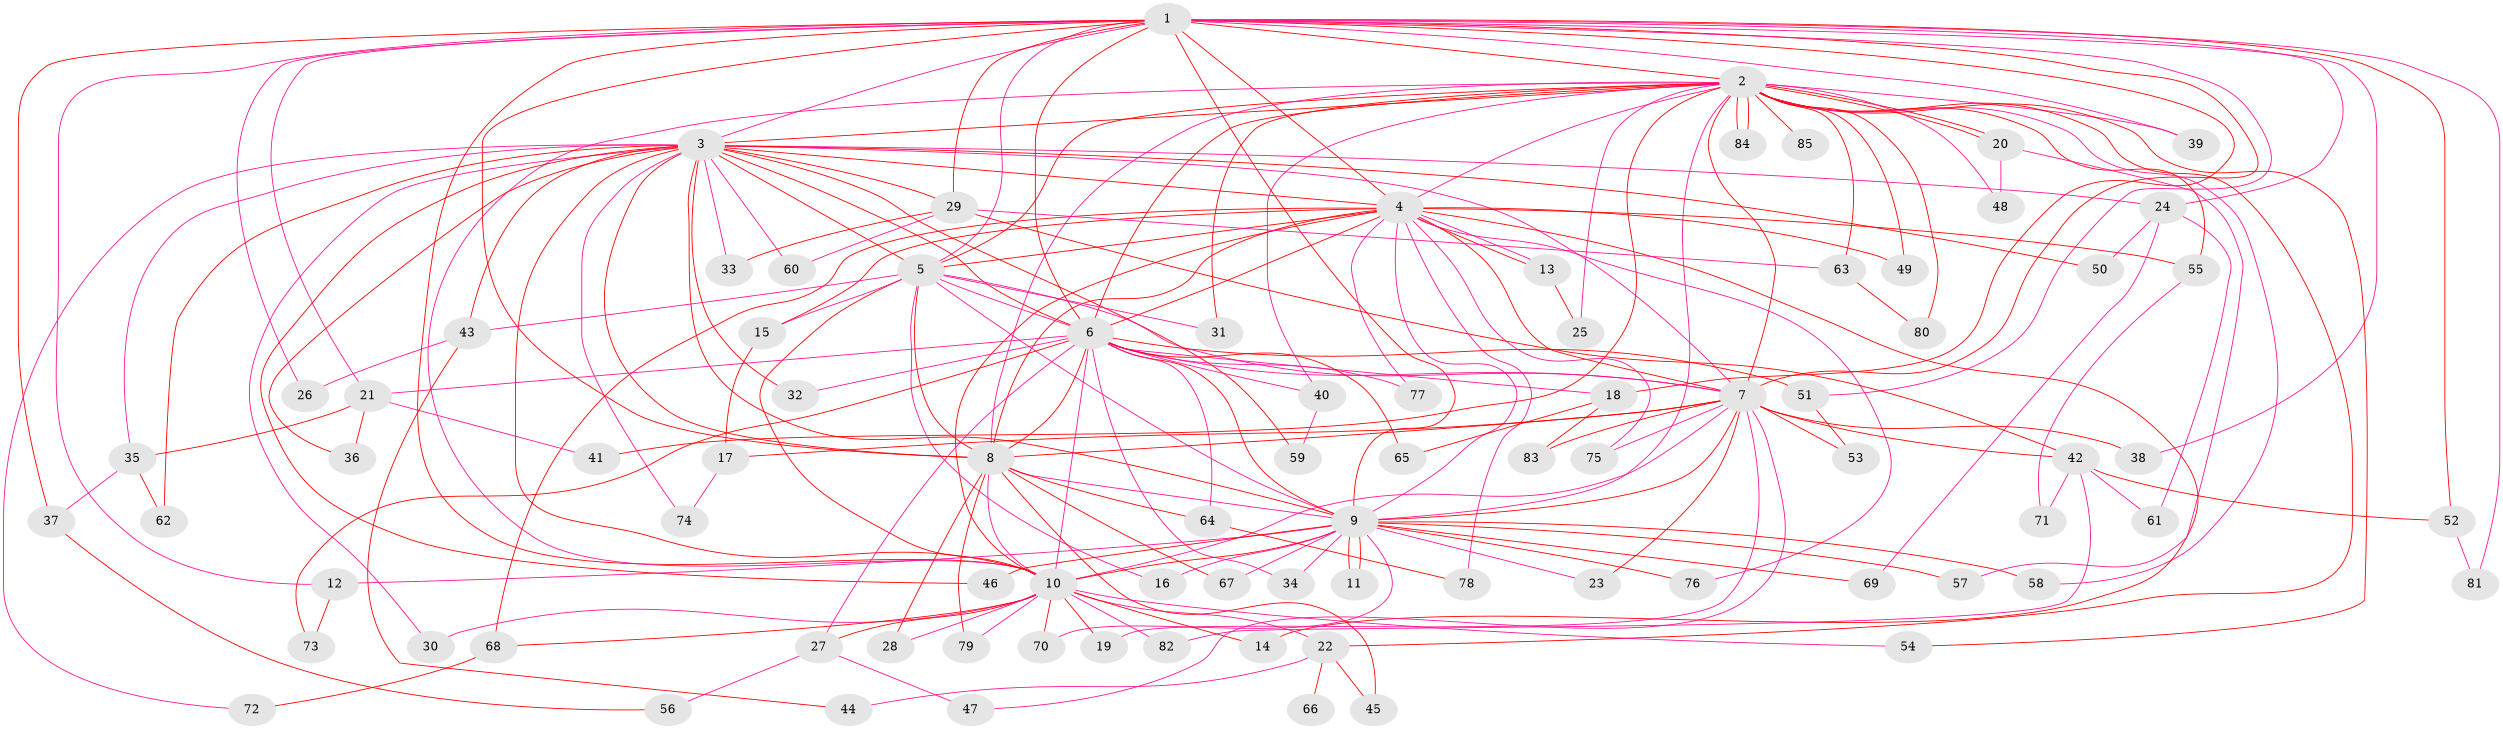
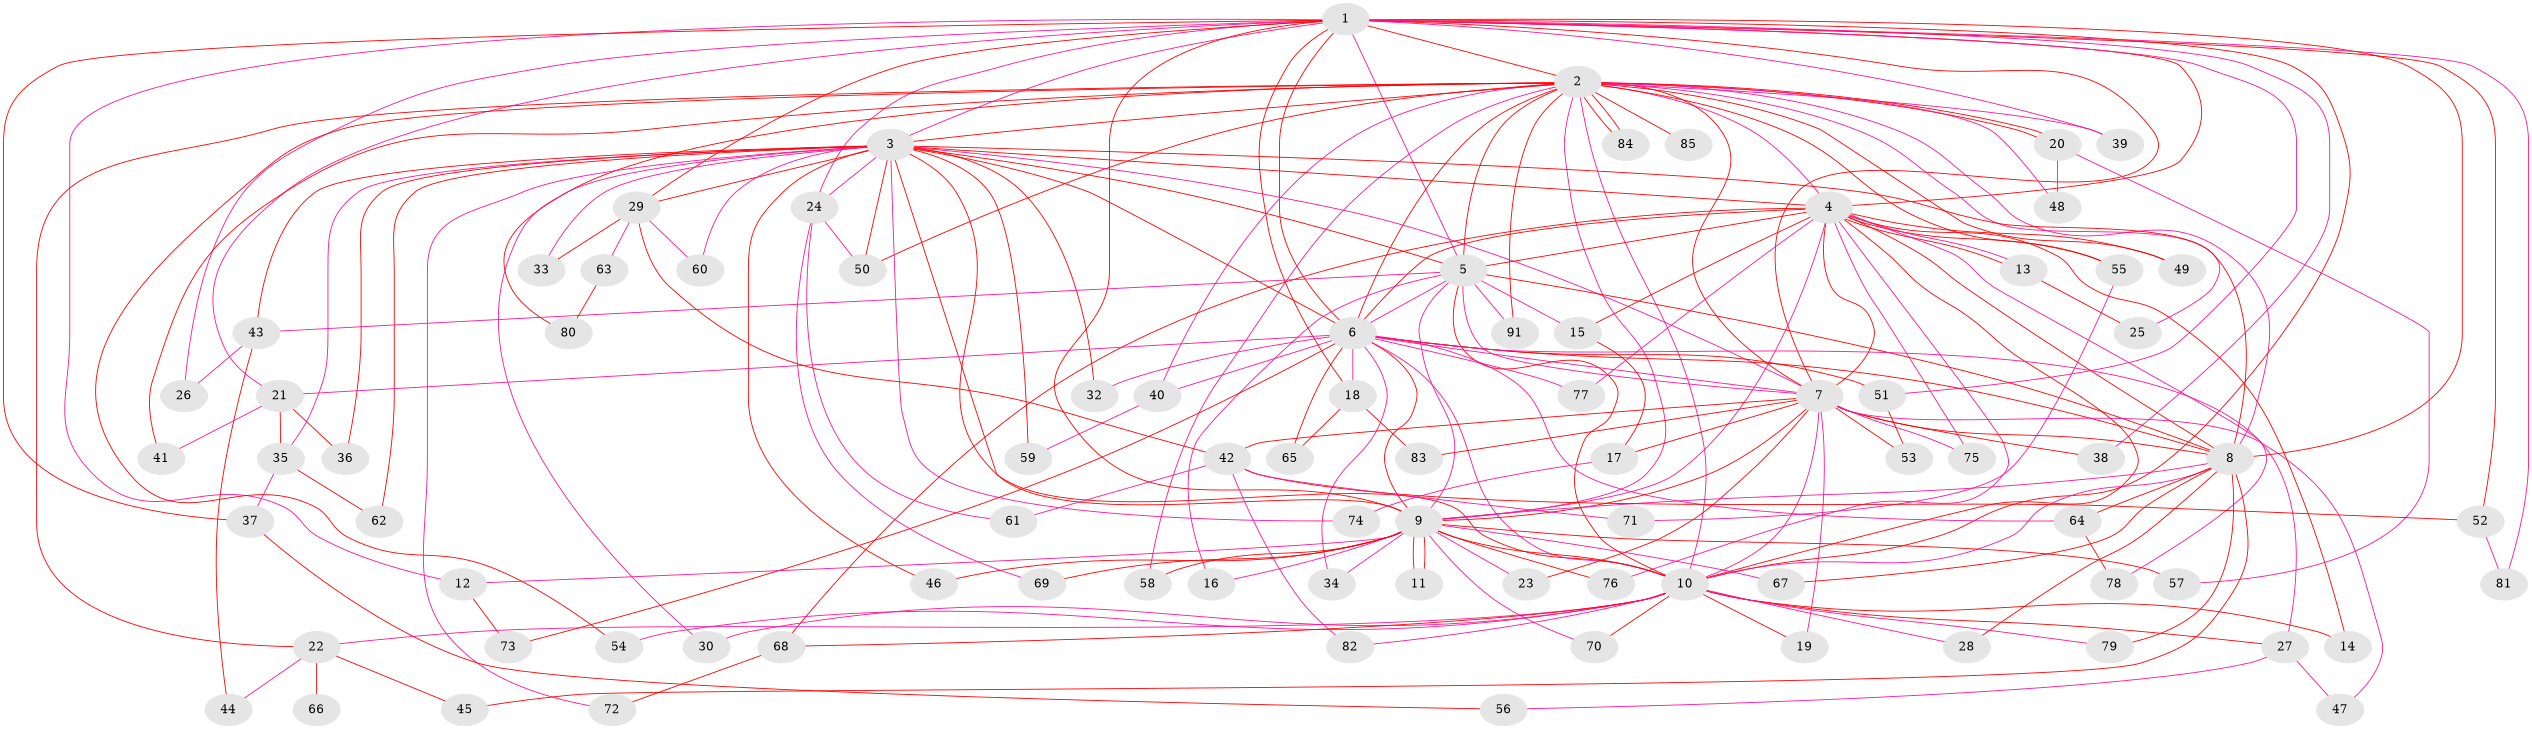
(1846, 148) -> (1208, 136)
(1219, 333) -> (1515, 333)
